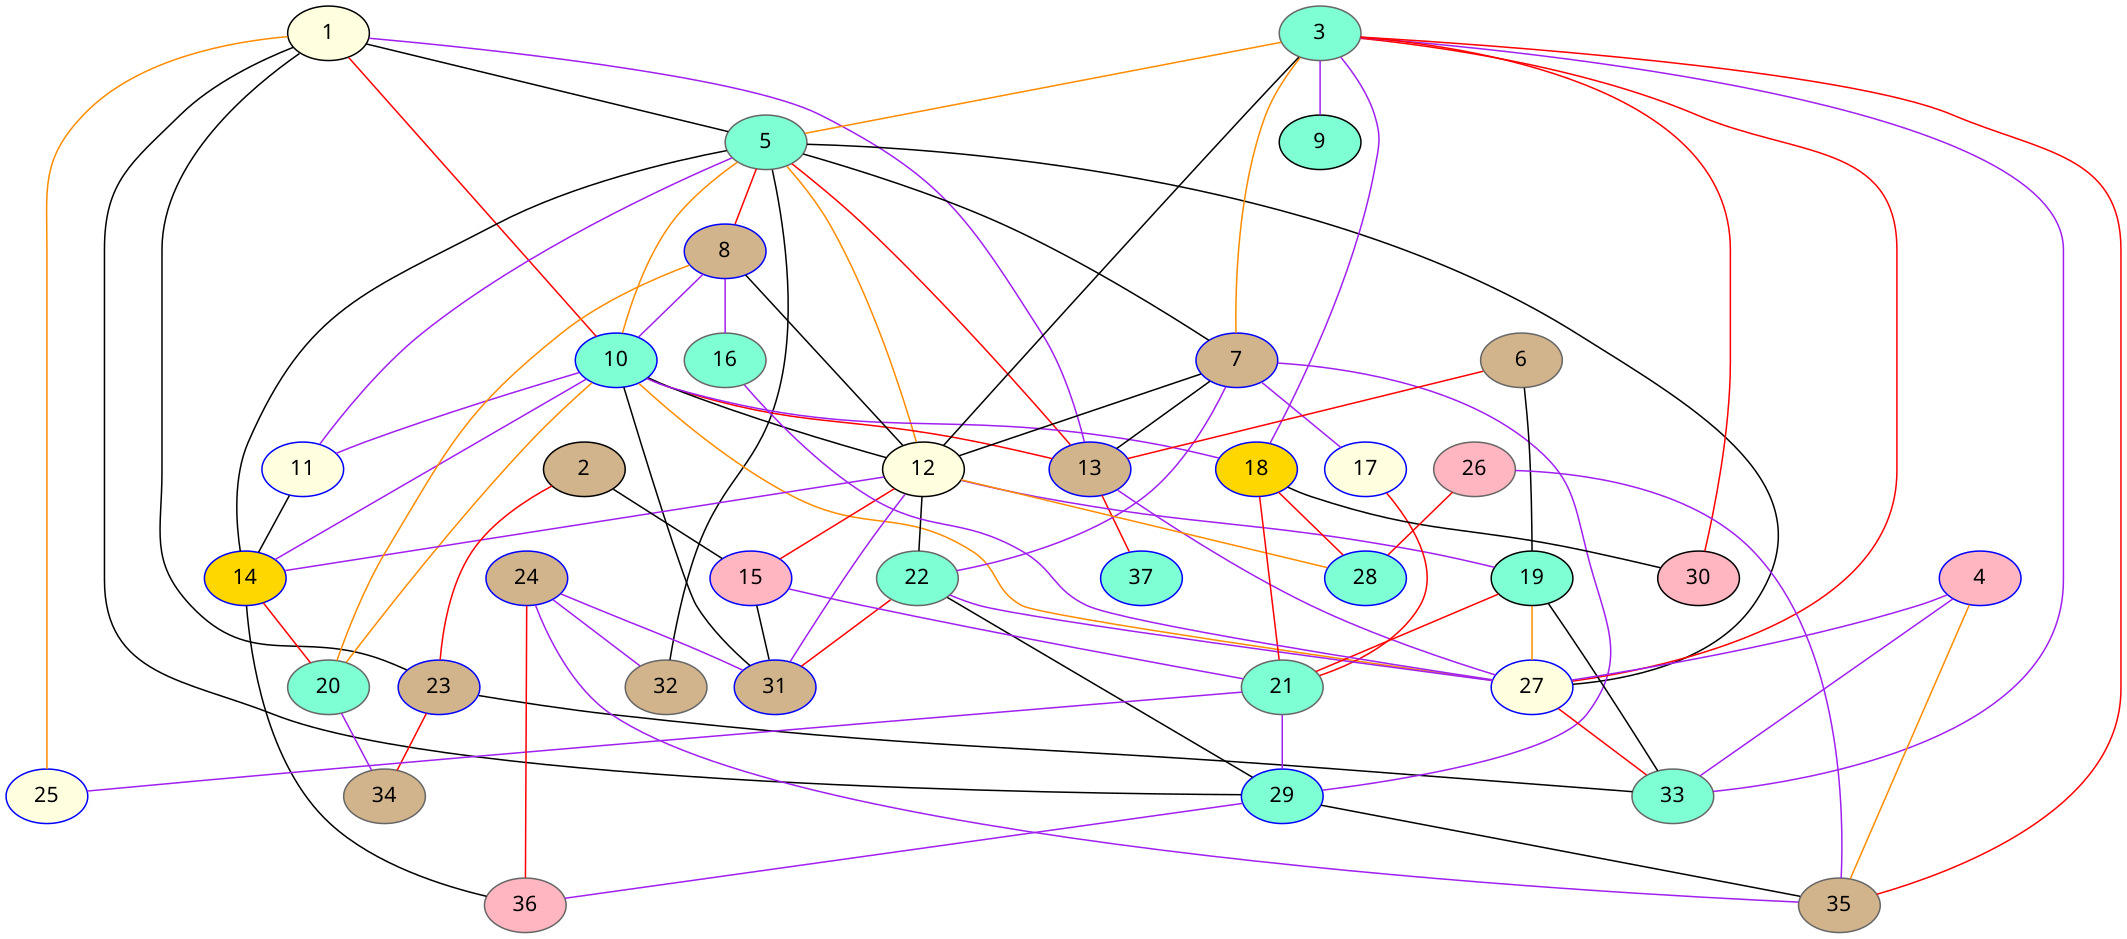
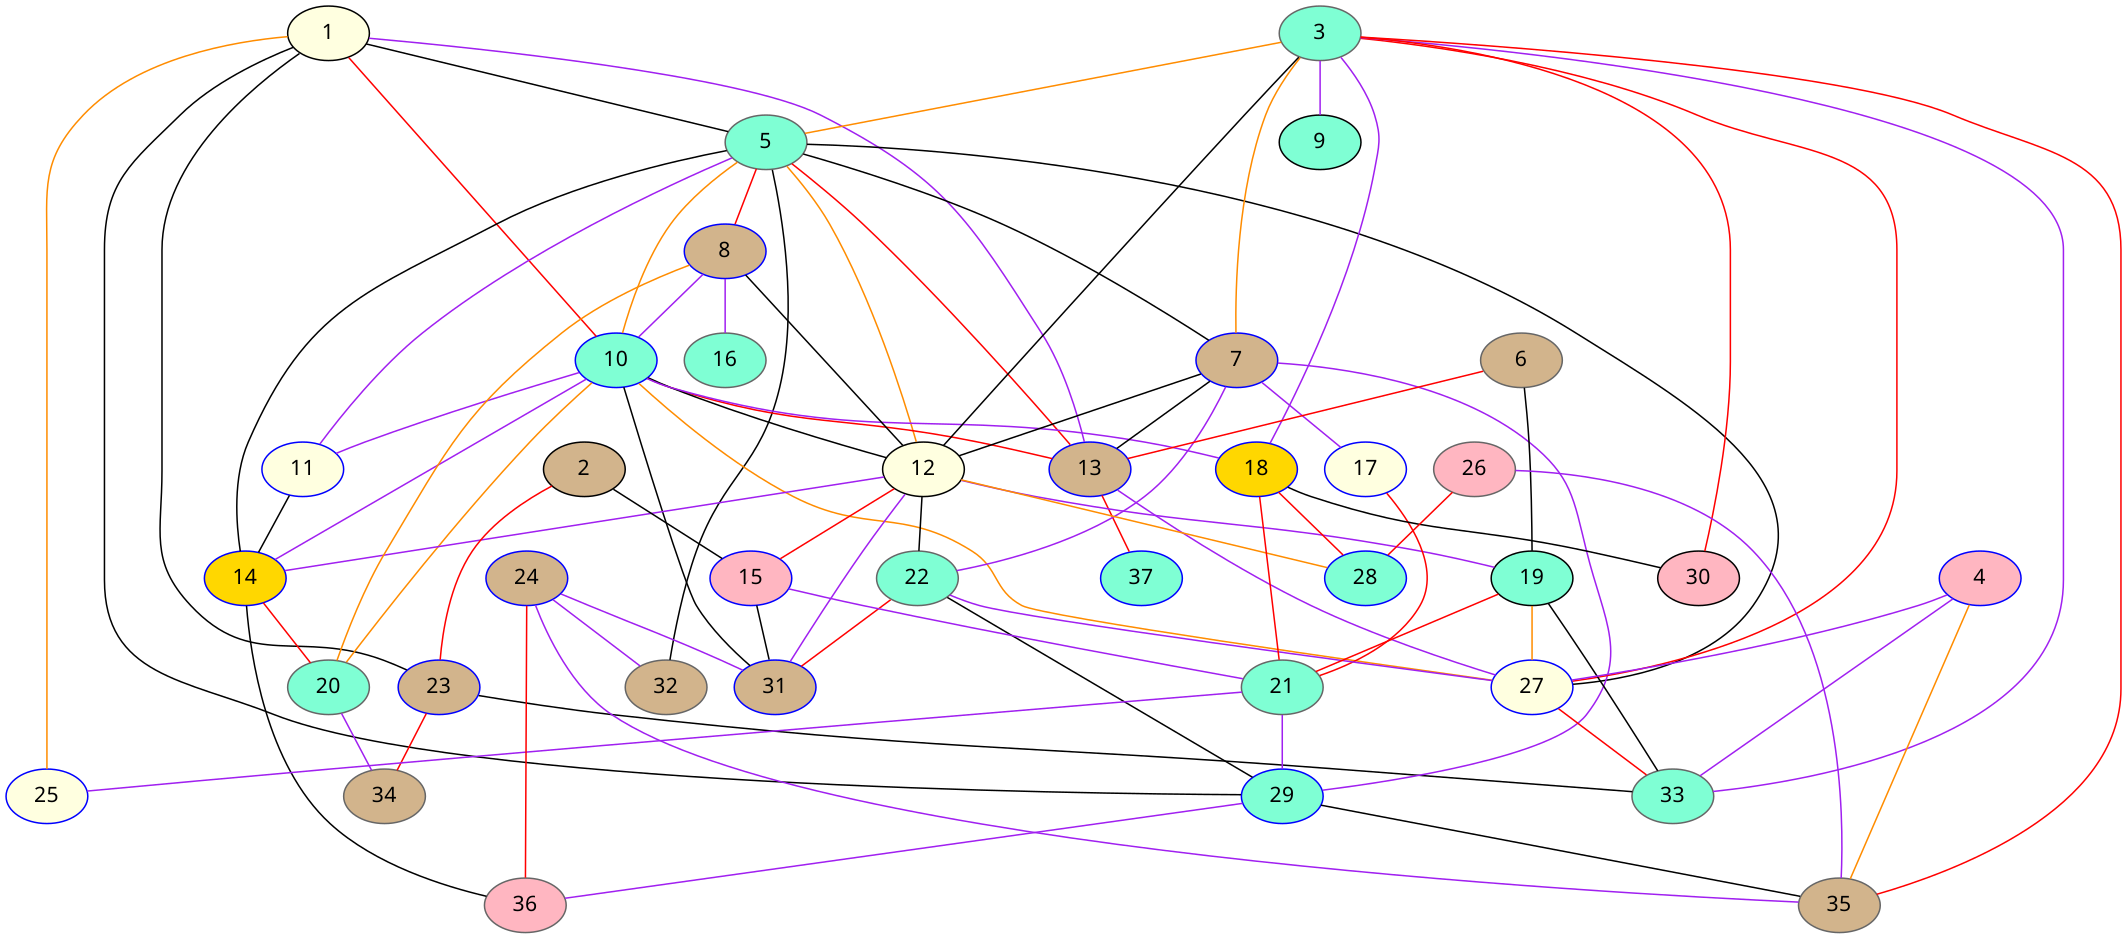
(1085, 605) -> none
